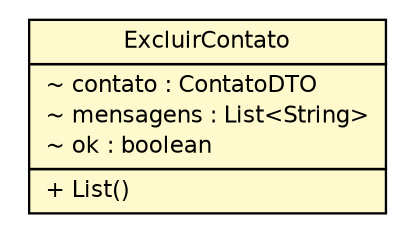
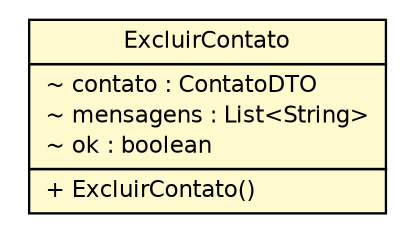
(89, 190) -> (152, 190)
